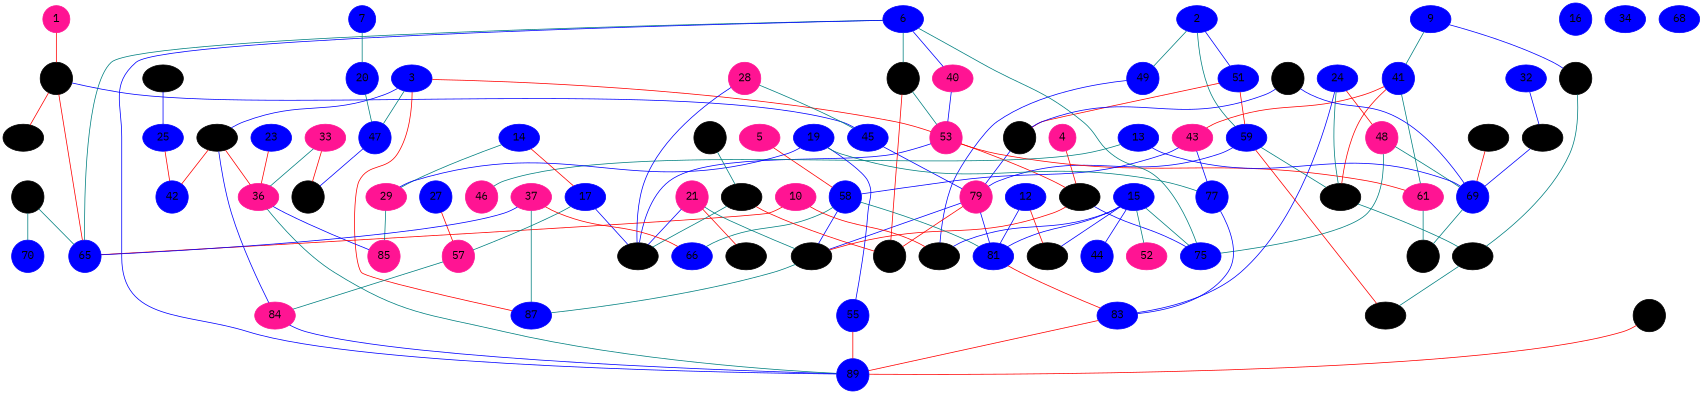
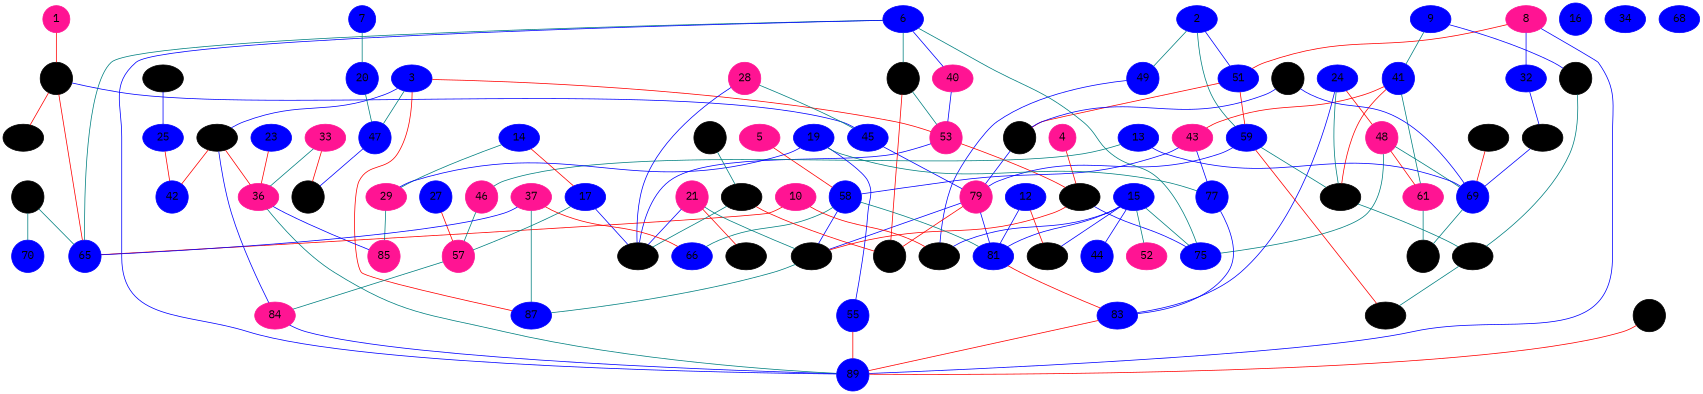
none -> (1526, 19)
(1183, 168) -> (1399, 163)
none -> (470, 227)
